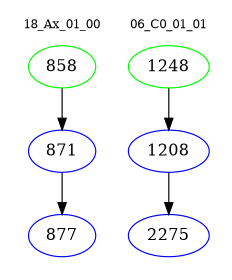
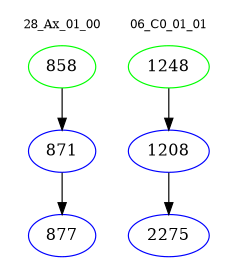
(62, 25) -> (62, 25)
